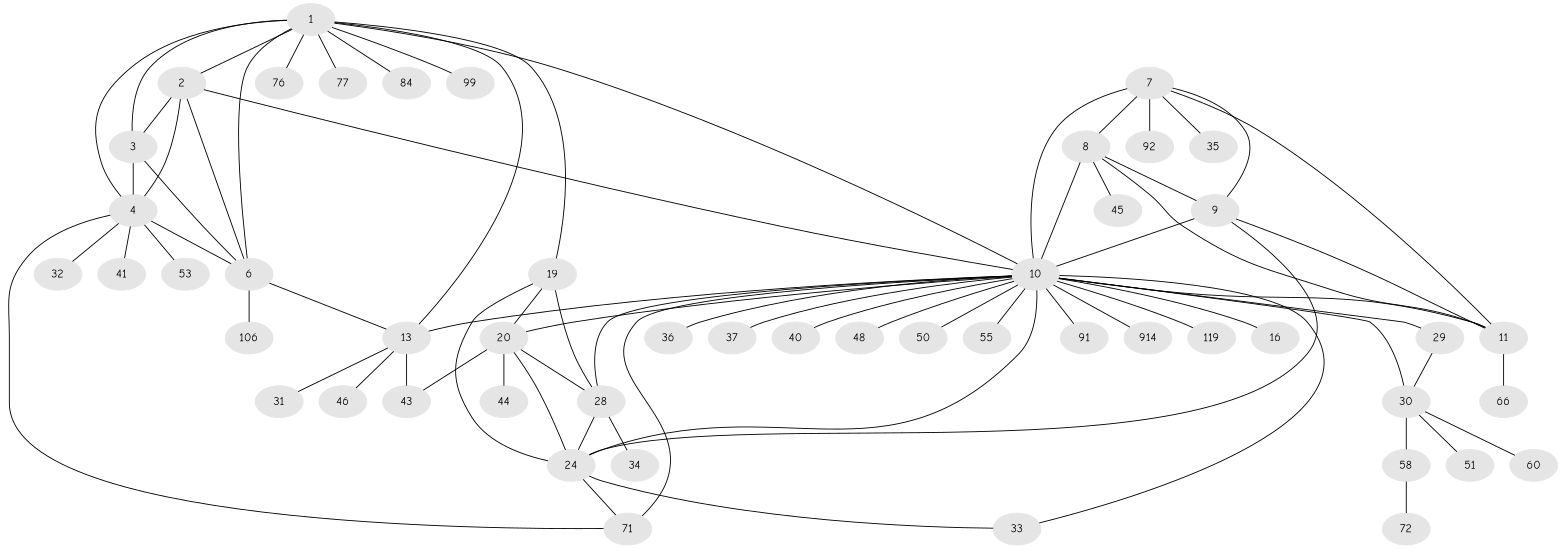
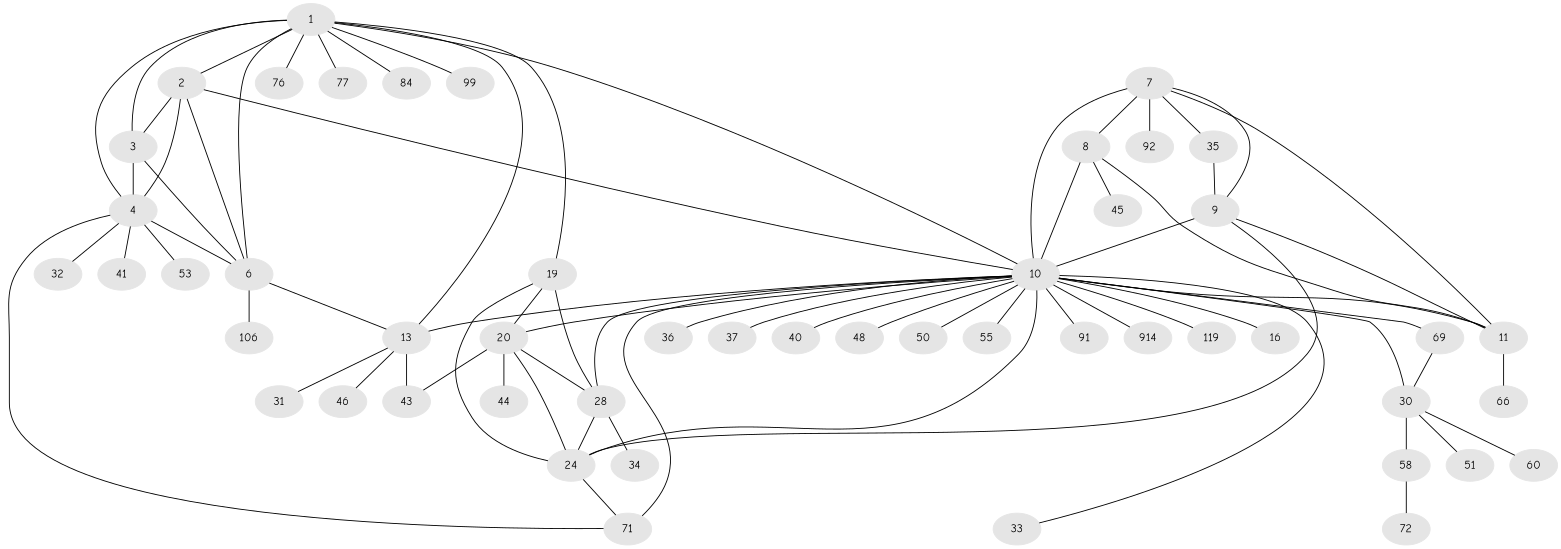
(1151, 179) -> (1214, 179)
(1440, 338) -> (1440, 338)
(789, 516) -> none
